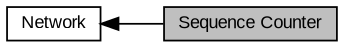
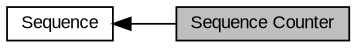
(54, 24) -> (60, 24)
